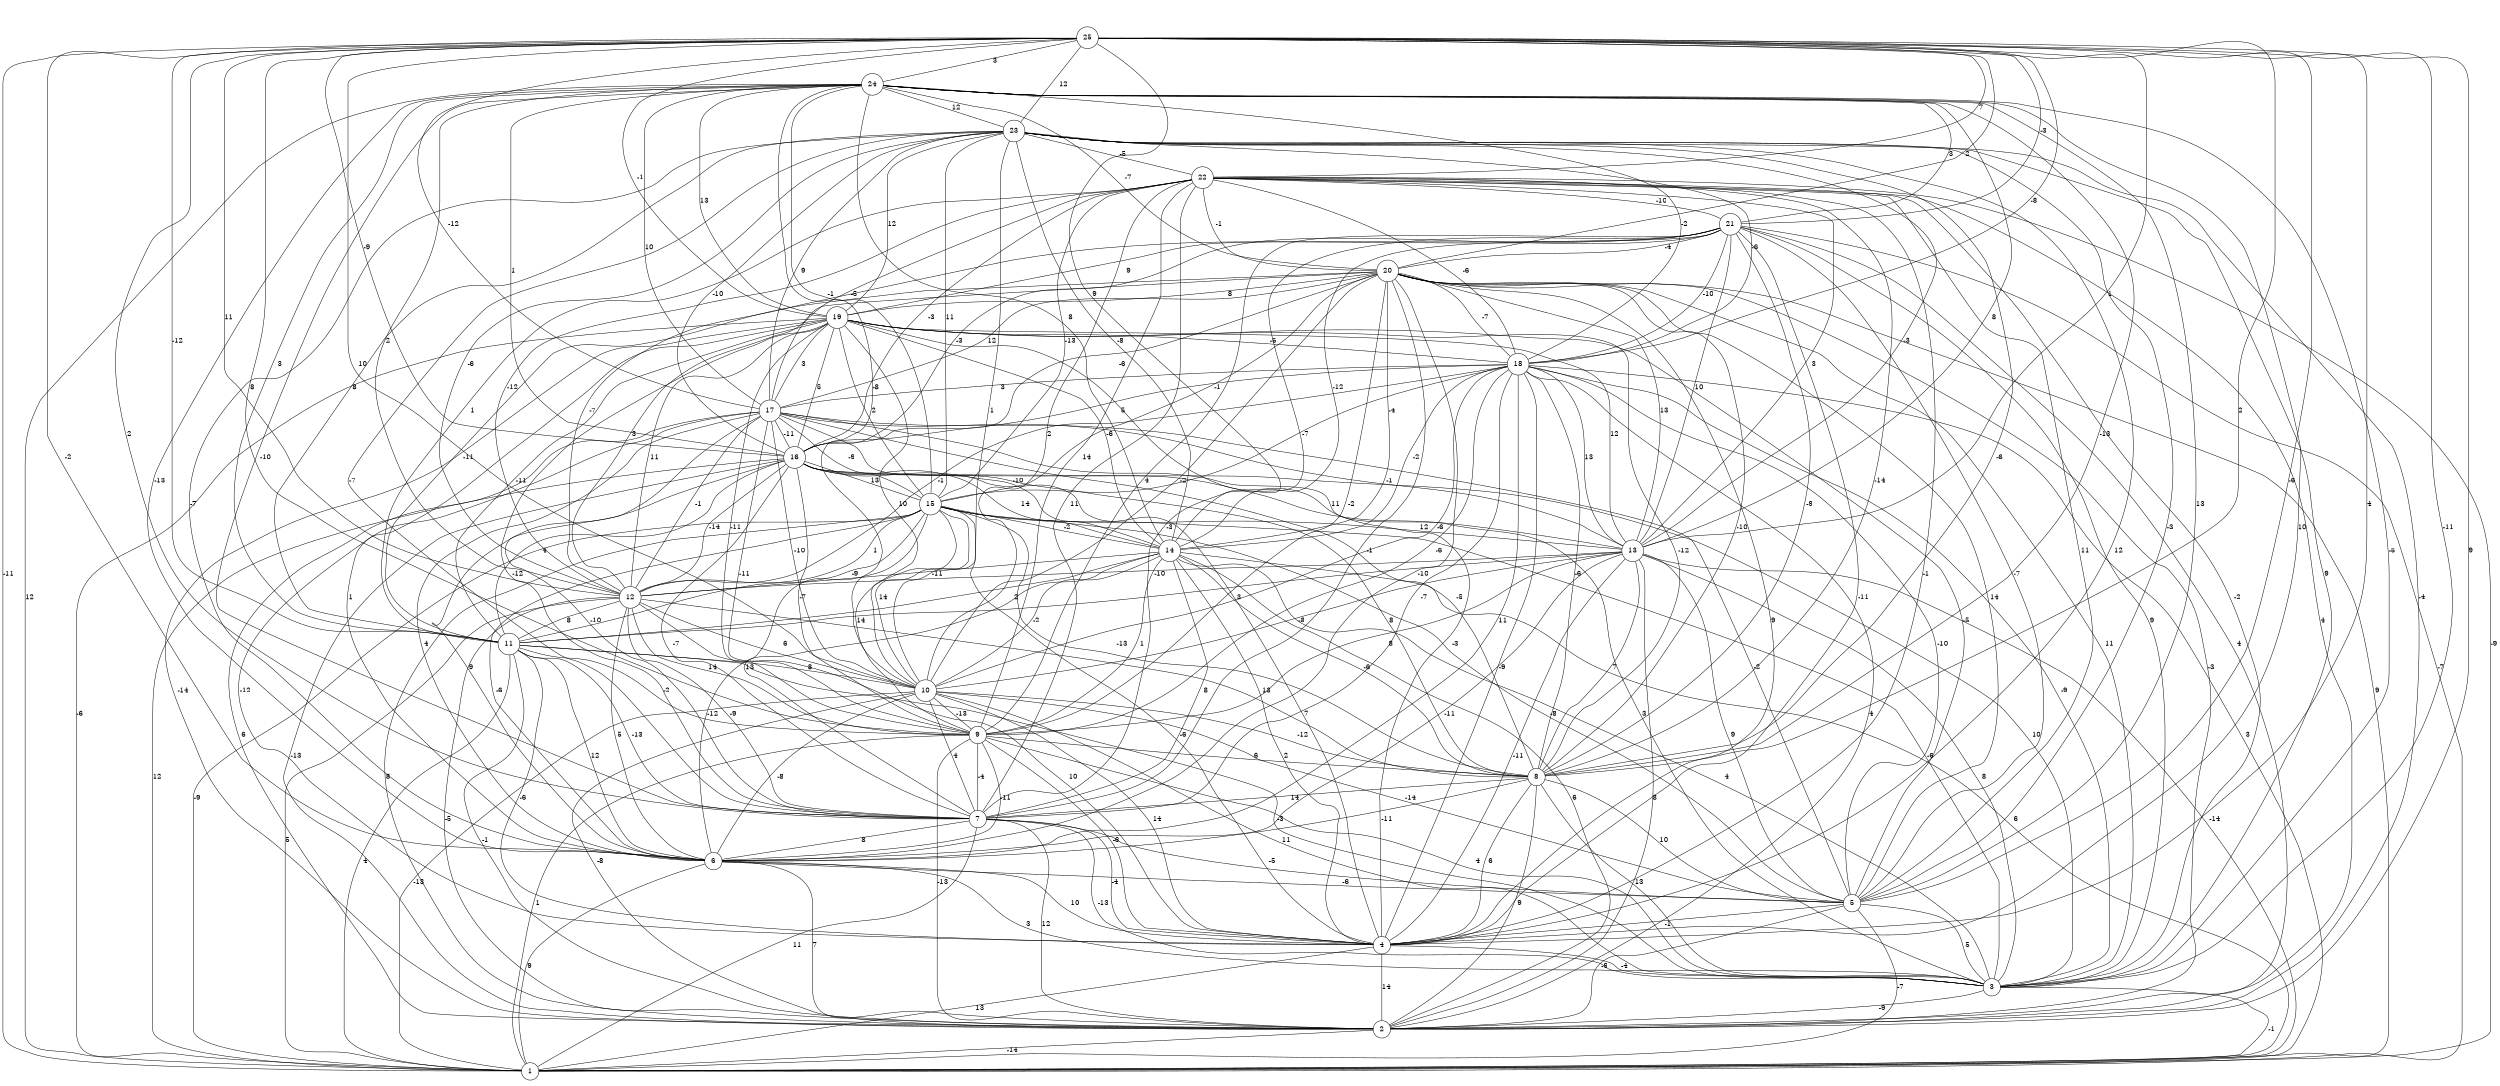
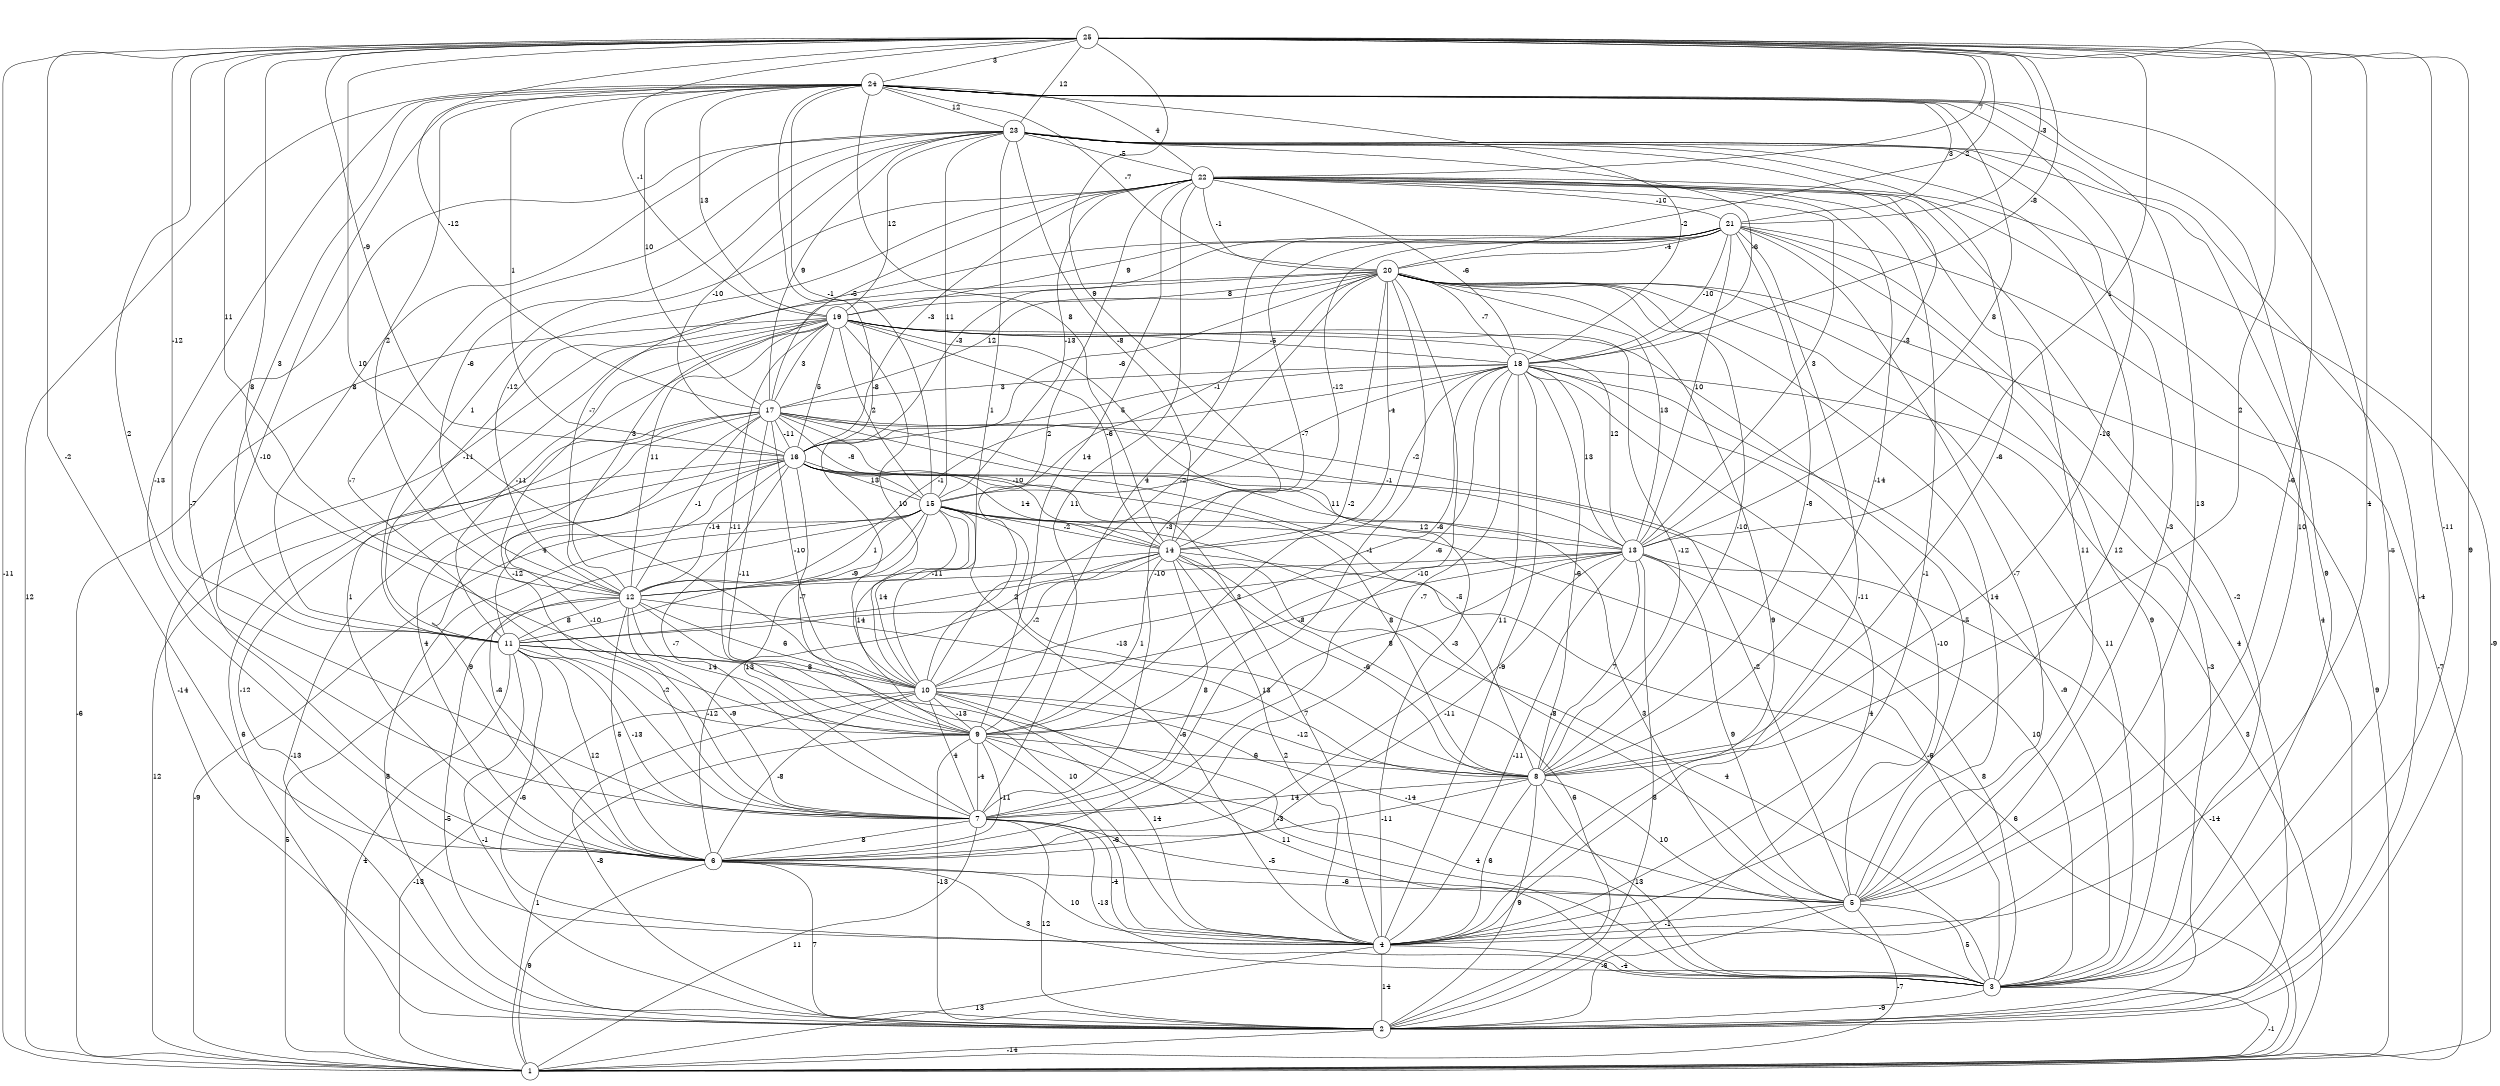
none -> (1081, 104)
